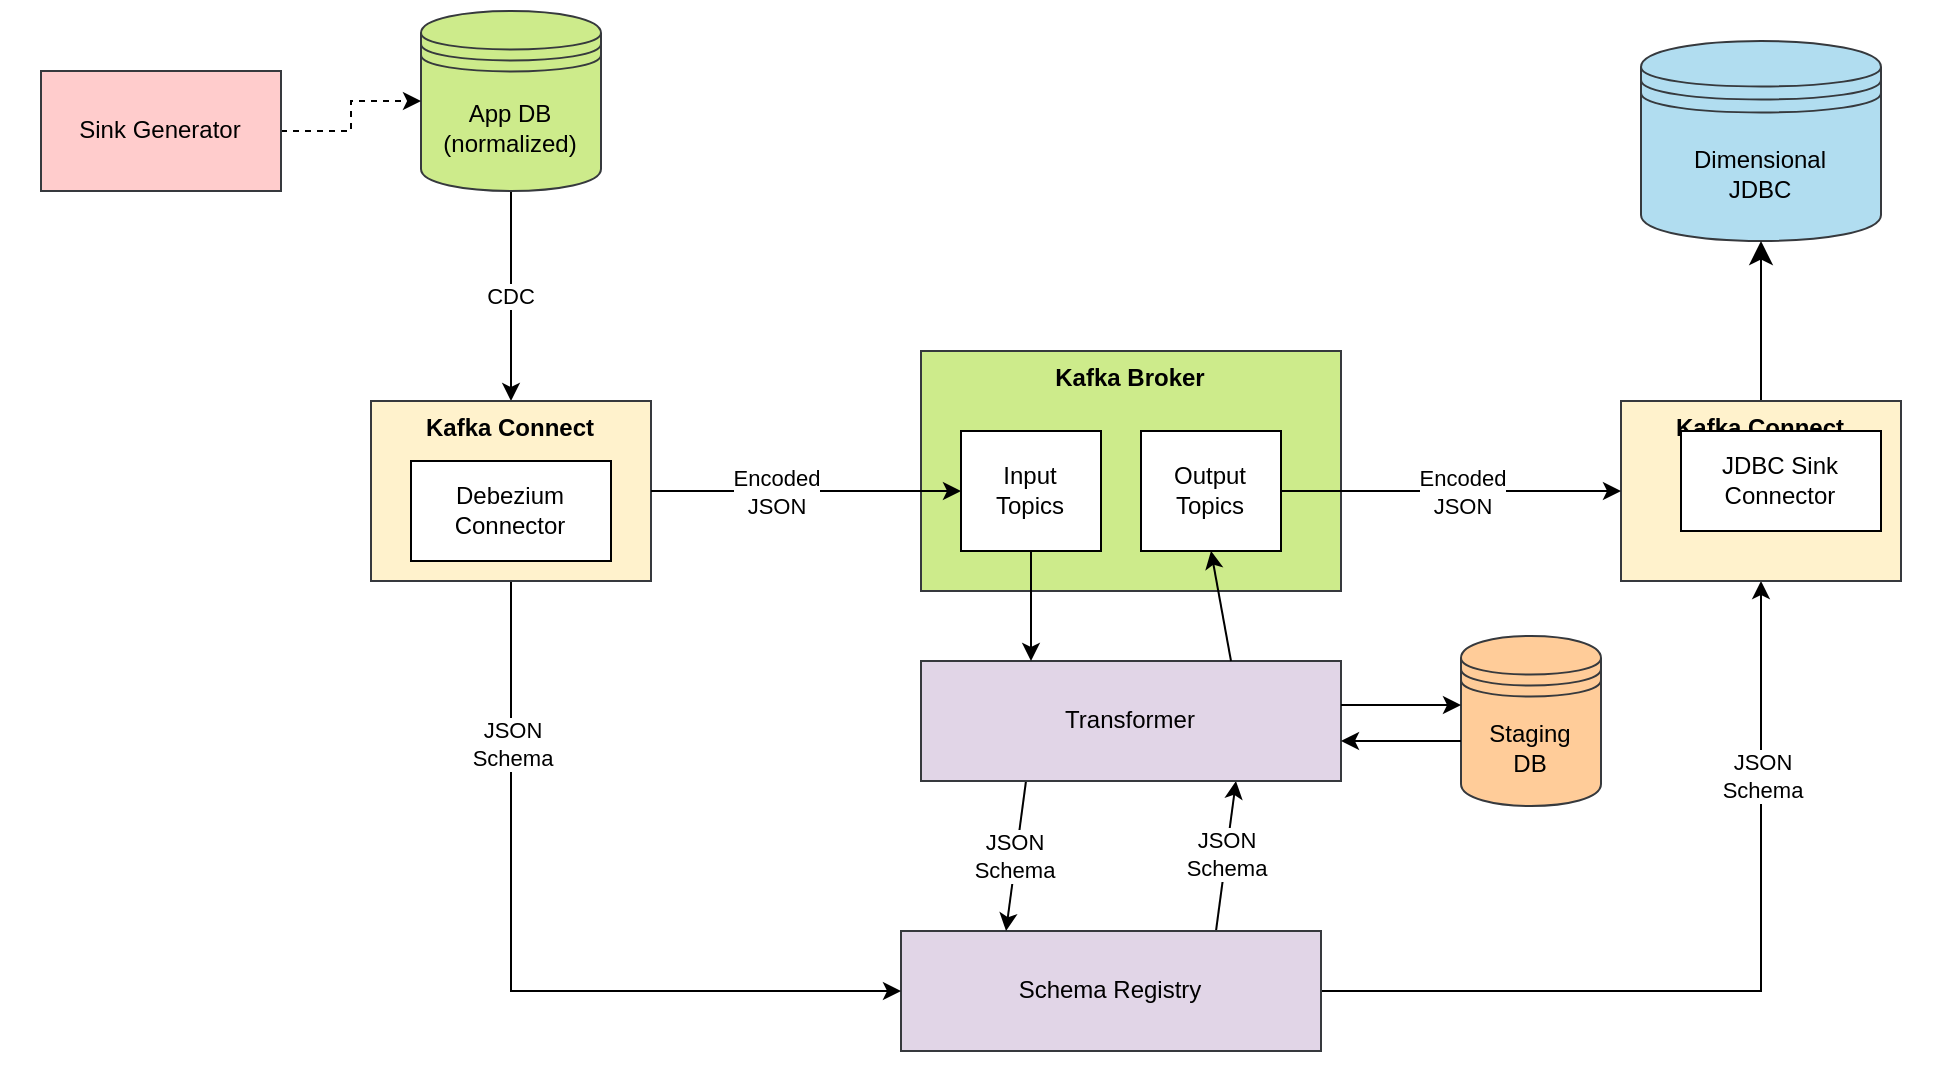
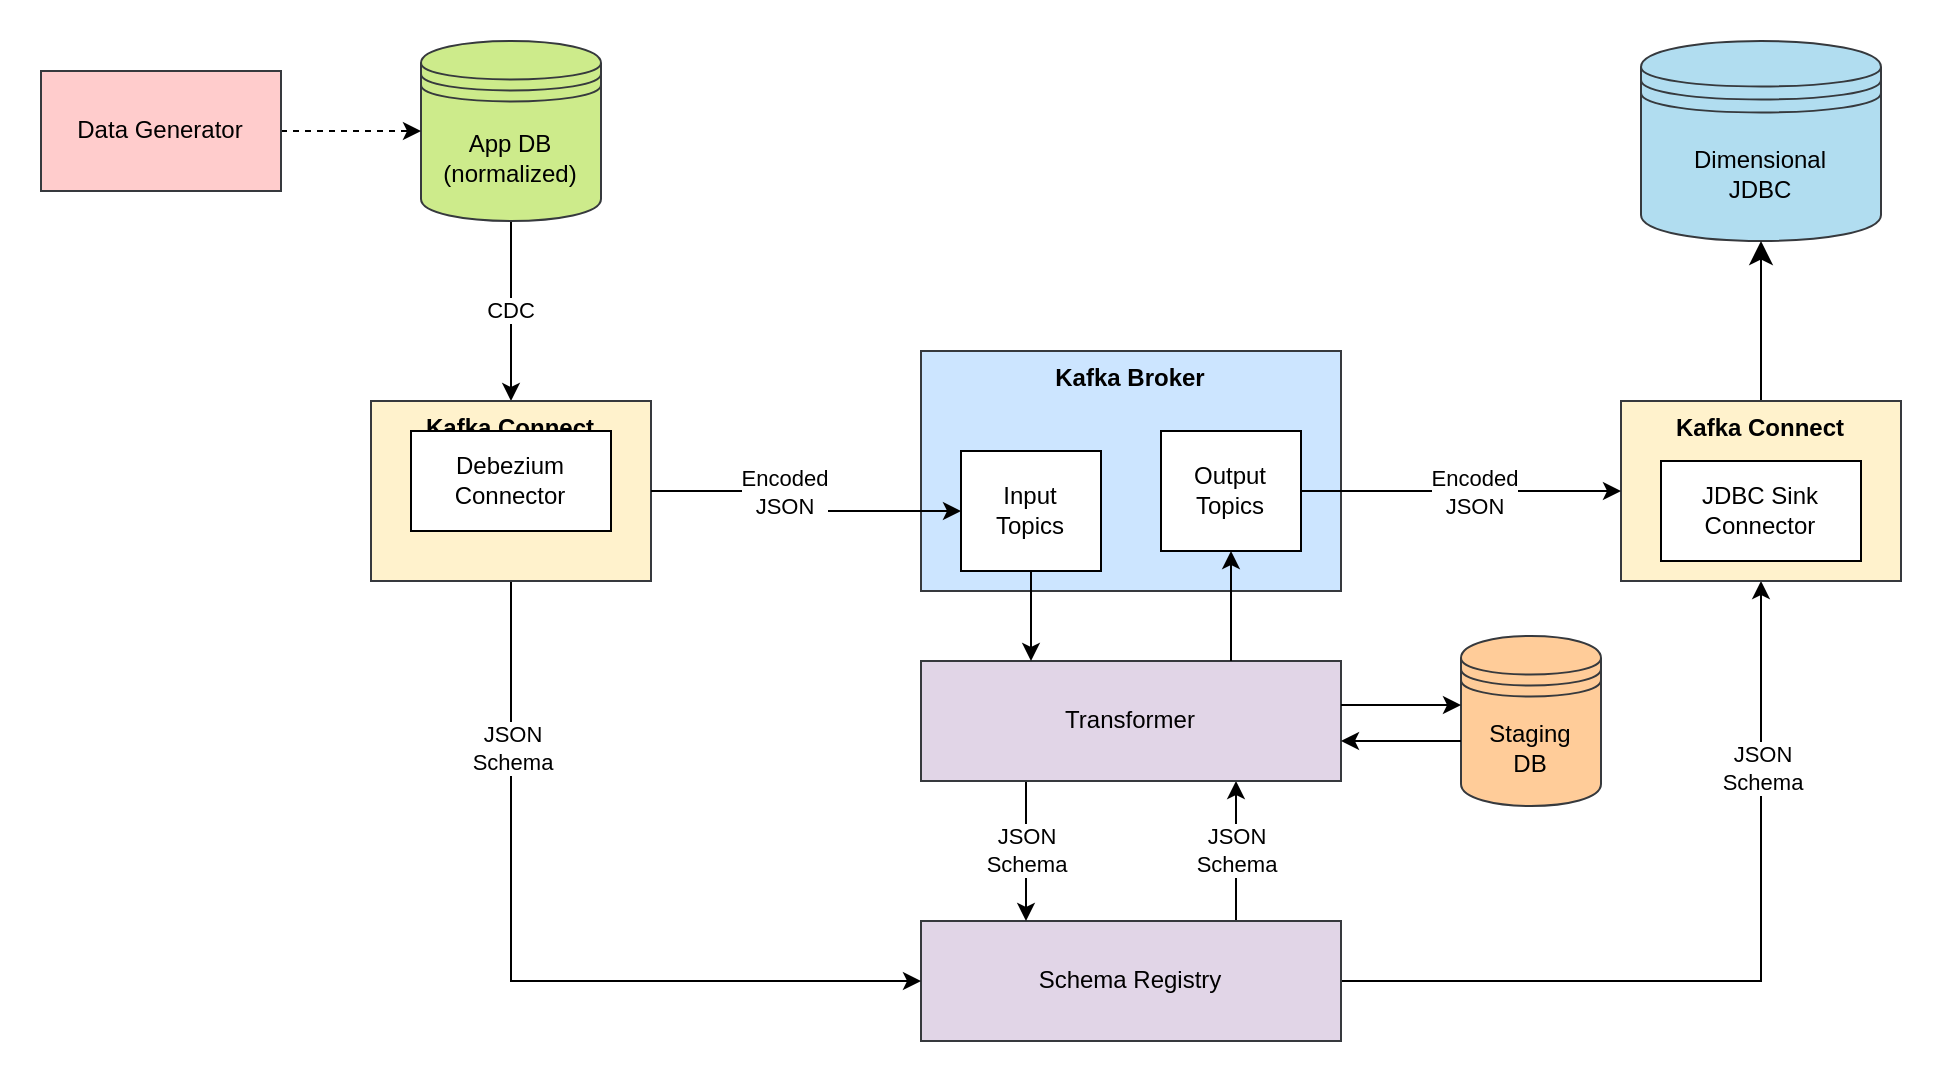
(511, 101) -> (511, 131)
(161, 131) -> (161, 131)
(1131, 471) -> (1131, 471)
(1781, 481) -> (1761, 511)
(1031, 491) -> (1031, 511)
(1211, 491) -> (1231, 491)
(511, 511) -> (511, 481)
(1111, 991) -> (1131, 981)
